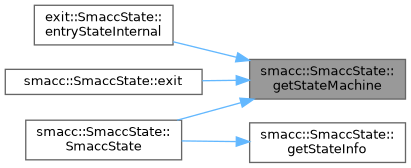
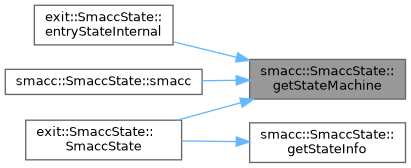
(104, 82) -> (104, 82)
(104, 140) -> (104, 140)
